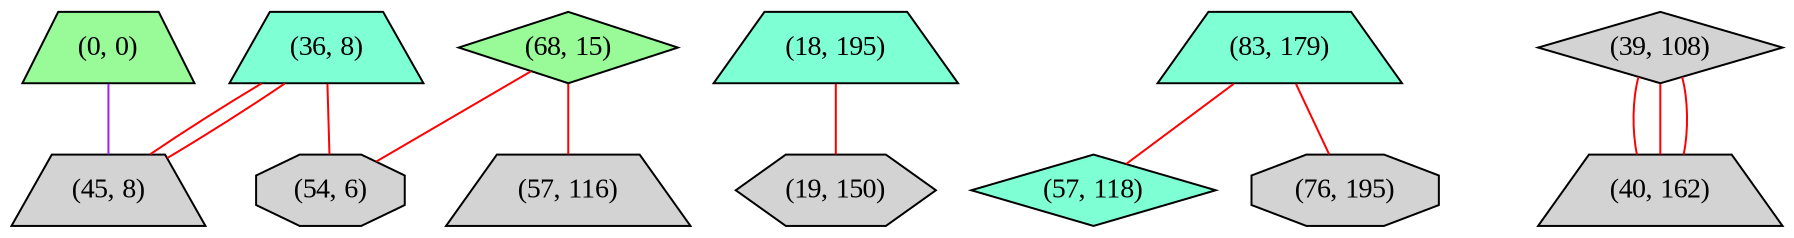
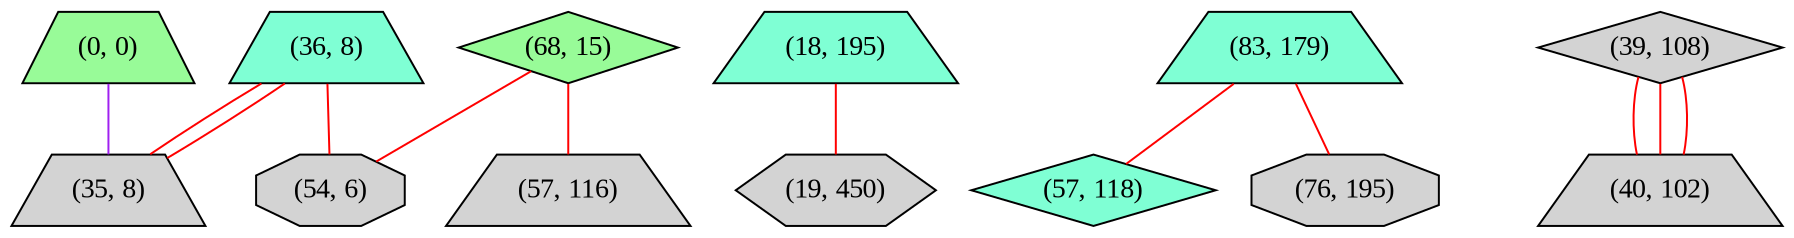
(108, 190) -> (108, 190)
(836, 190) -> (836, 190)
(1660, 190) -> (1660, 190)
